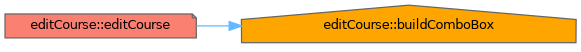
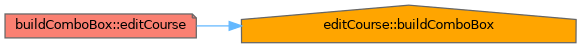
(101, 26) -> (101, 26)
